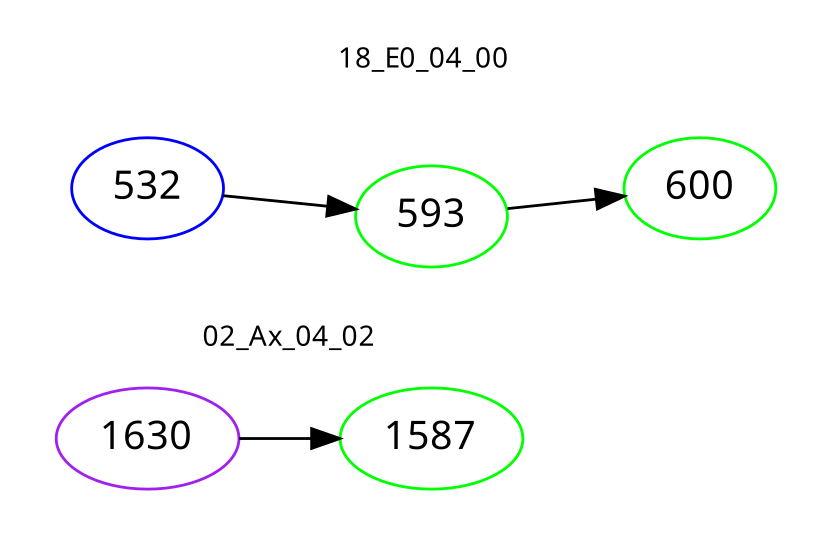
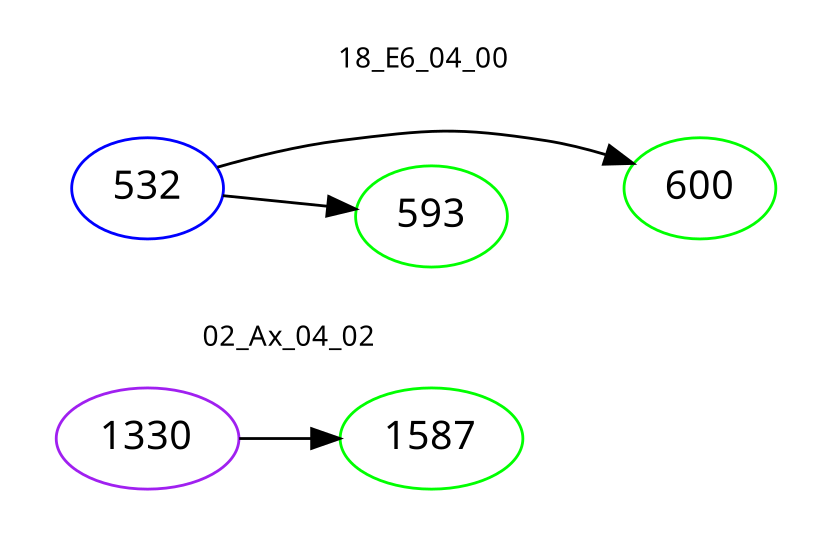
(424, 60) -> (424, 60)
(552, 204) -> (411, 133)
(148, 439) -> (148, 439)
